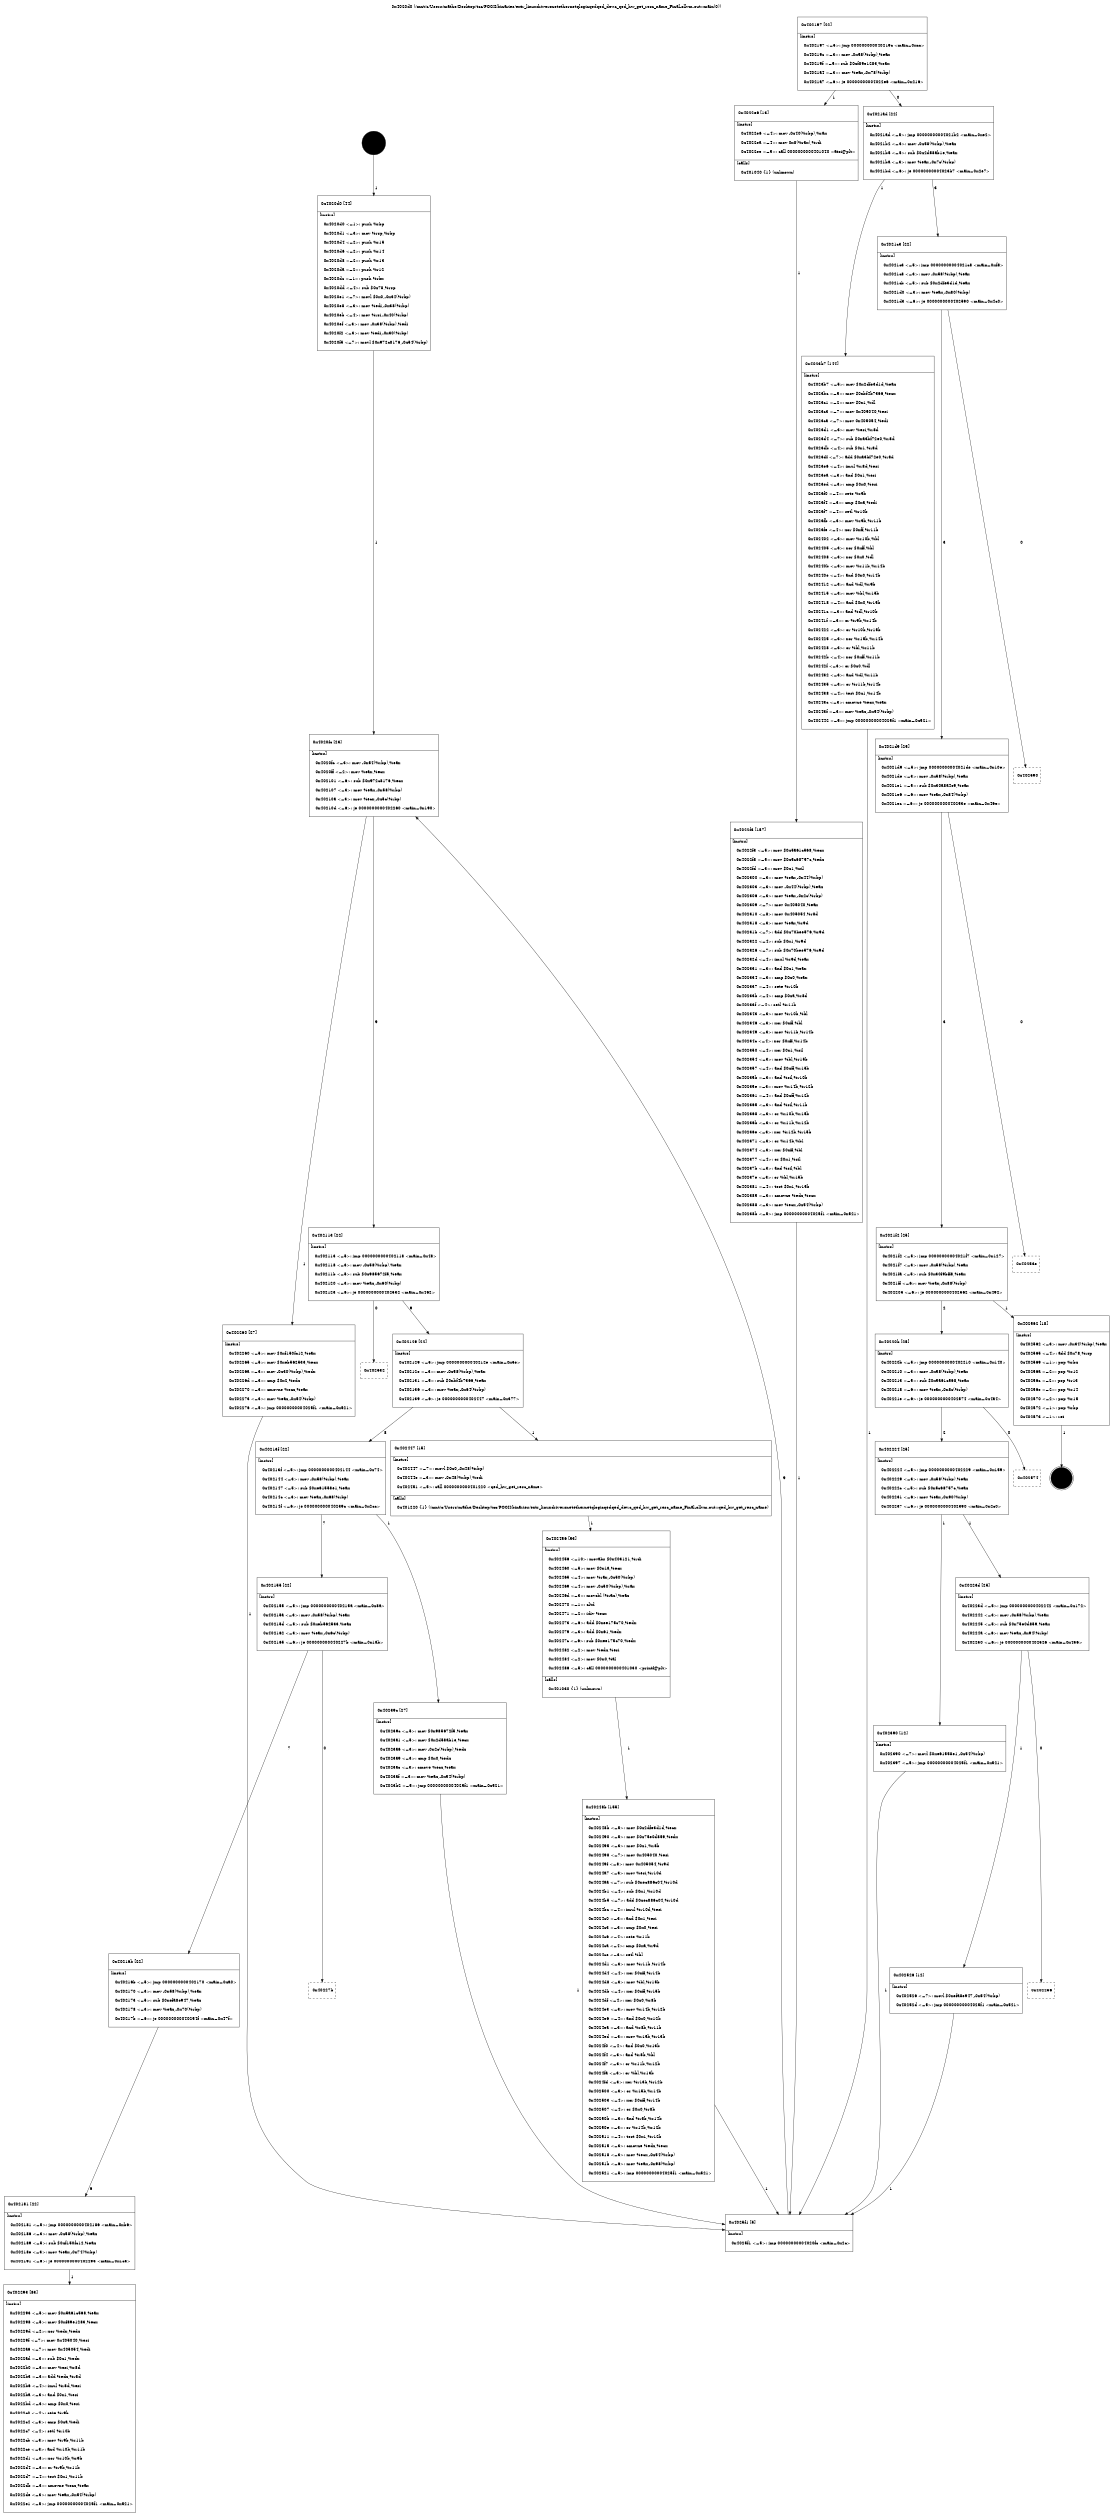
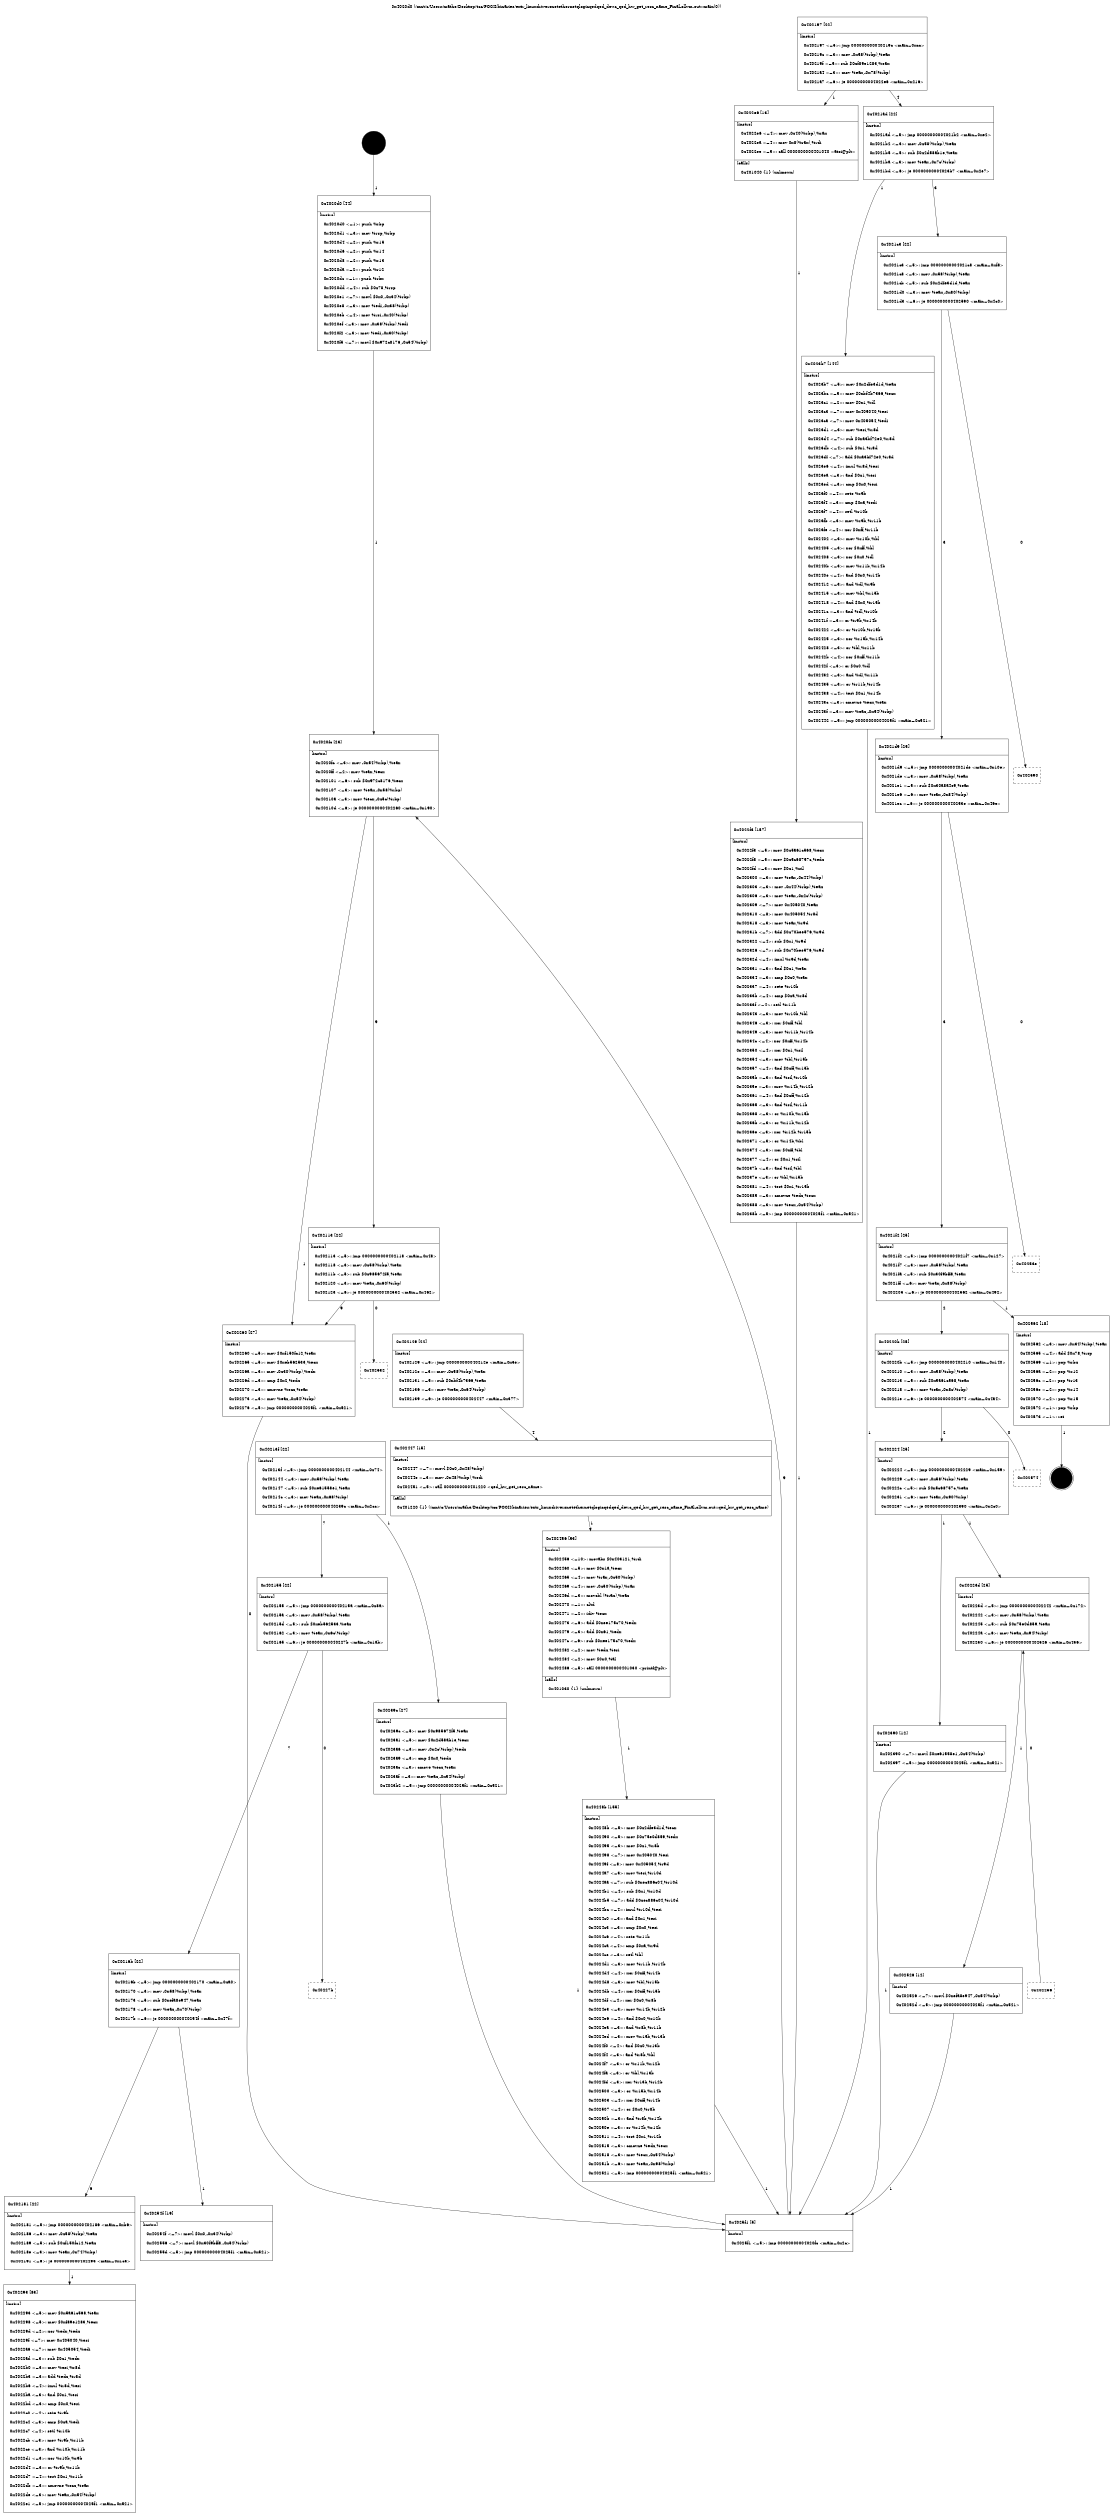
(897, 98) -> (897, 98)
(415, 1316) -> (336, 1312)
(392, 1424) -> none
(533, 1433) -> (533, 1433)
(250, 1614) -> (250, 1614)
(1039, 1815) -> (1030, 1818)
none -> (206, 2233)
